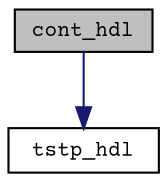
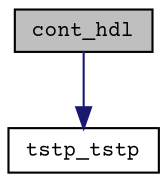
(84, 150) -> (84, 150)
